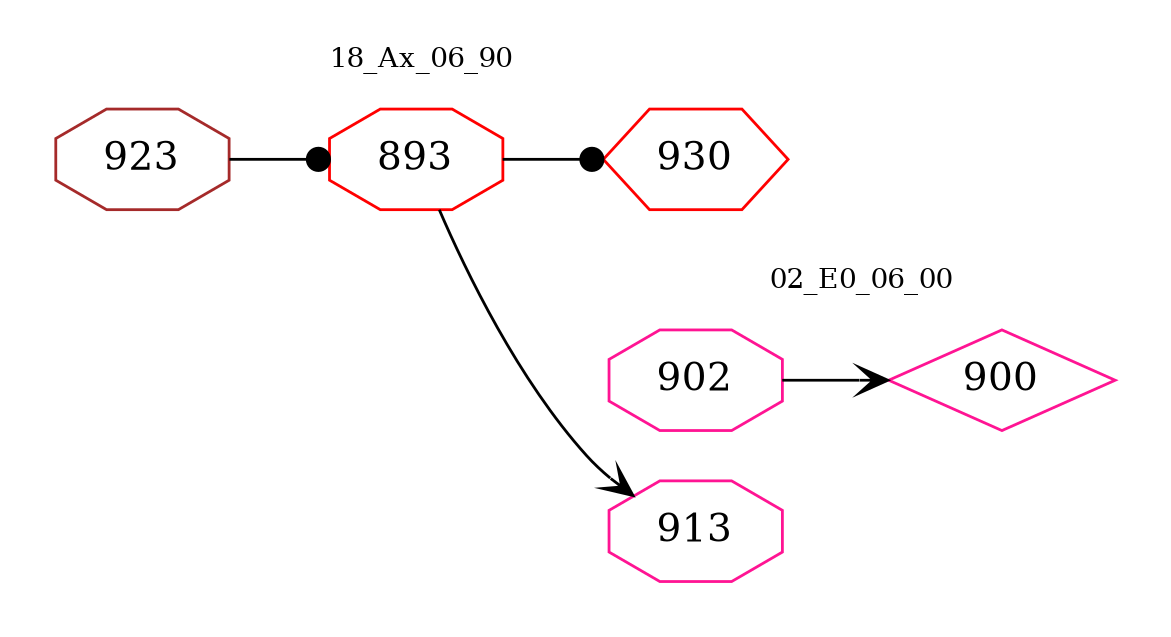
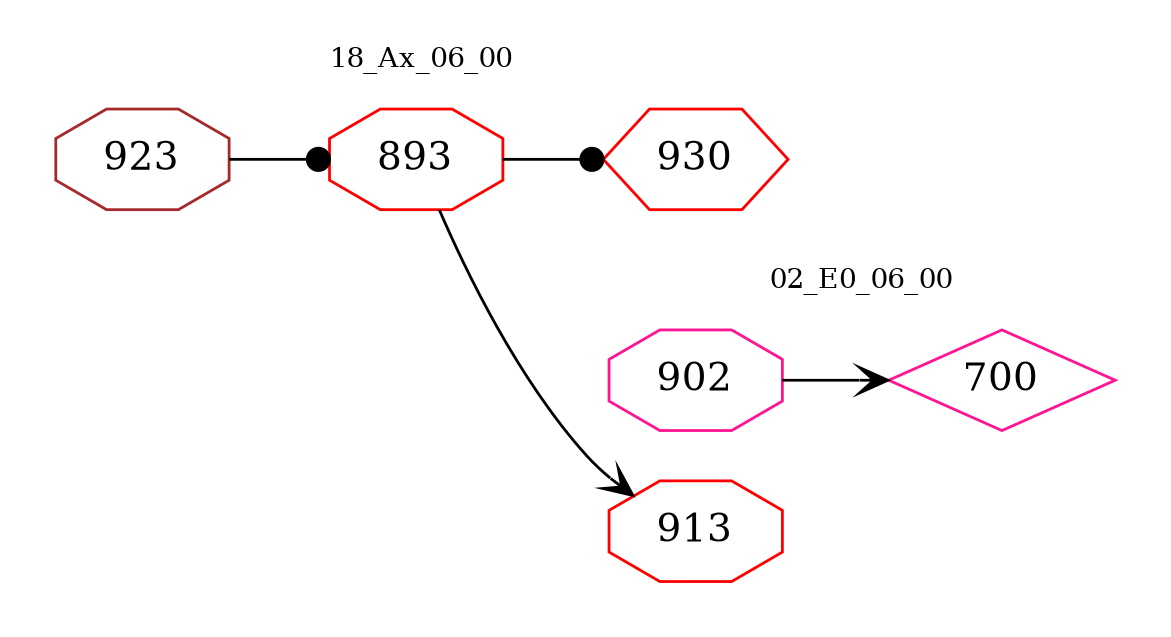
(422, 60) -> (422, 60)
(1002, 380) -> (1002, 380)
(696, 531) -> (696, 531)
